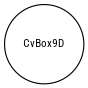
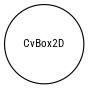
(44, 44) -> (44, 44)
